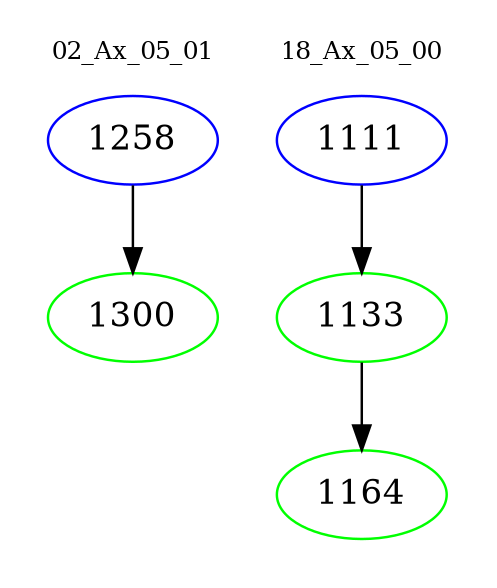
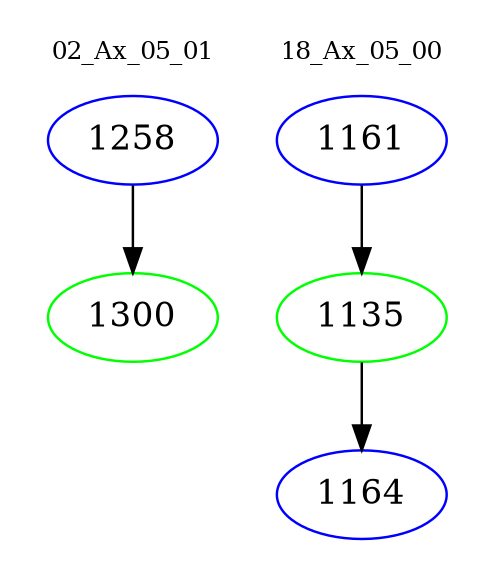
(362, 140) -> (362, 140)
(362, 317) -> (362, 317)
(362, 495) -> (362, 495)
